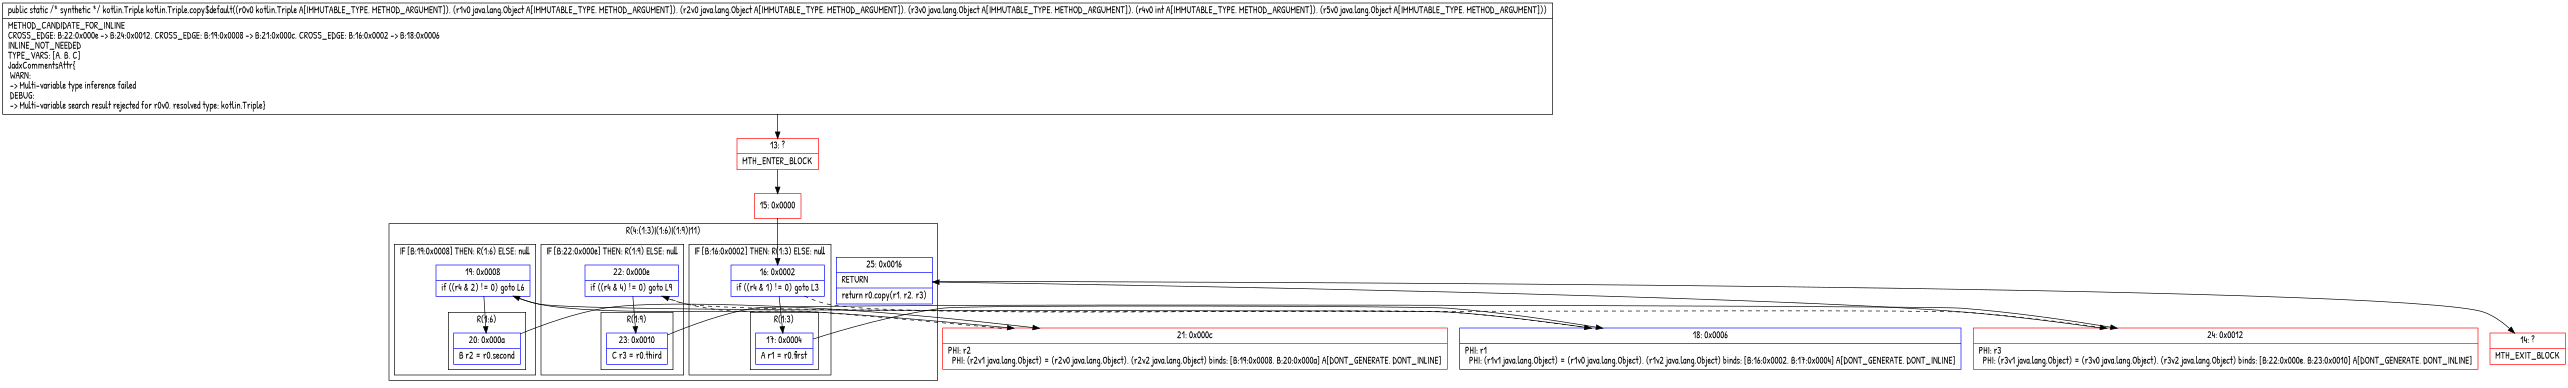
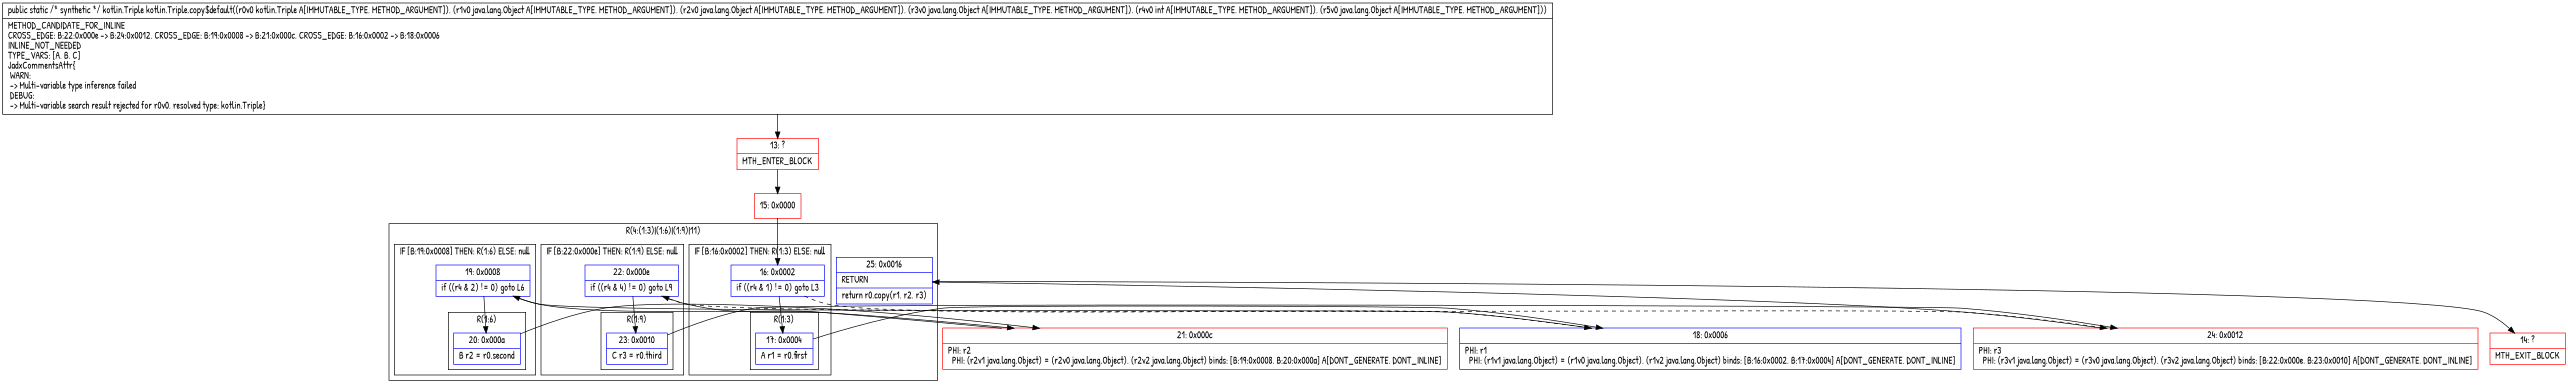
(835, 313) -> (835, 313)
